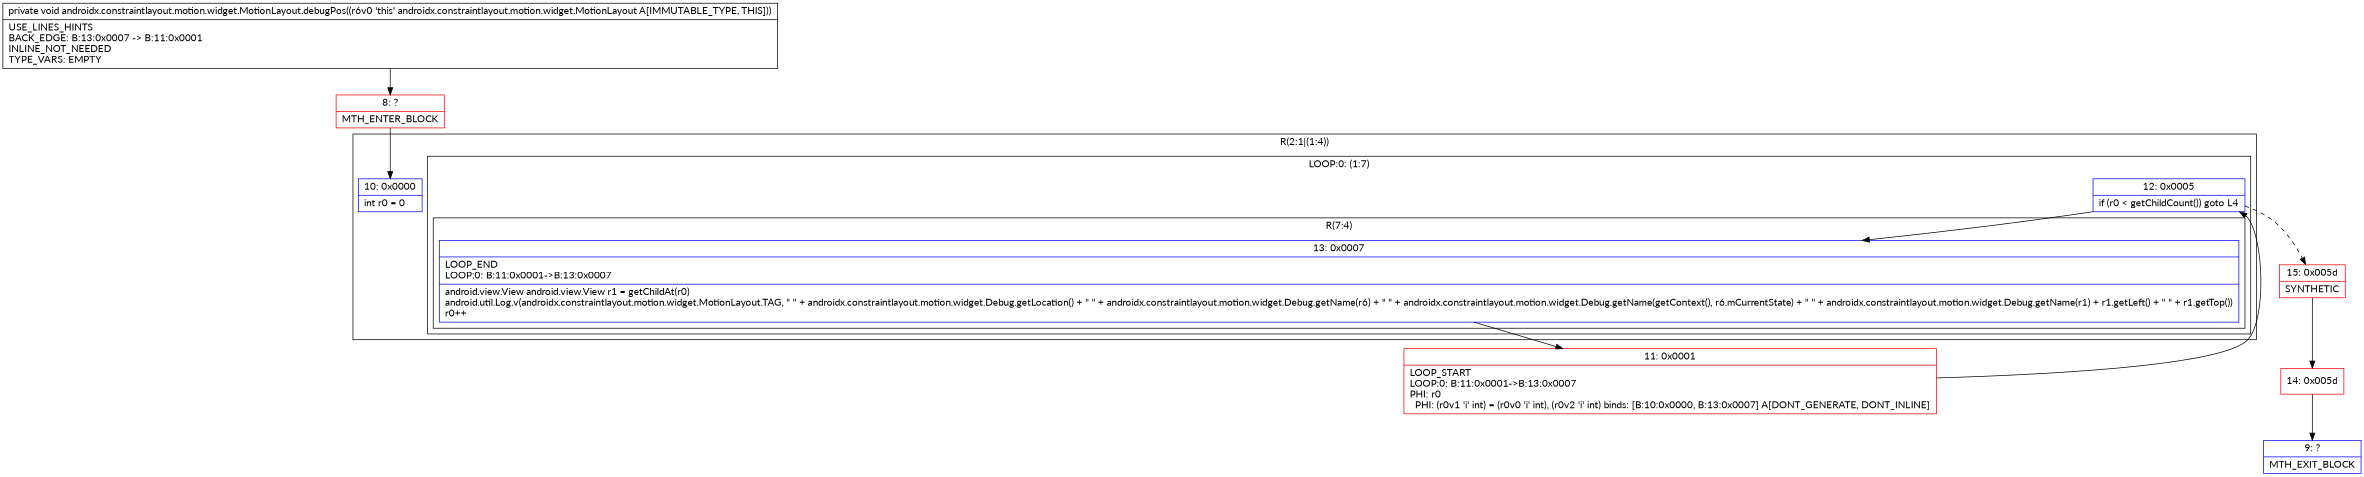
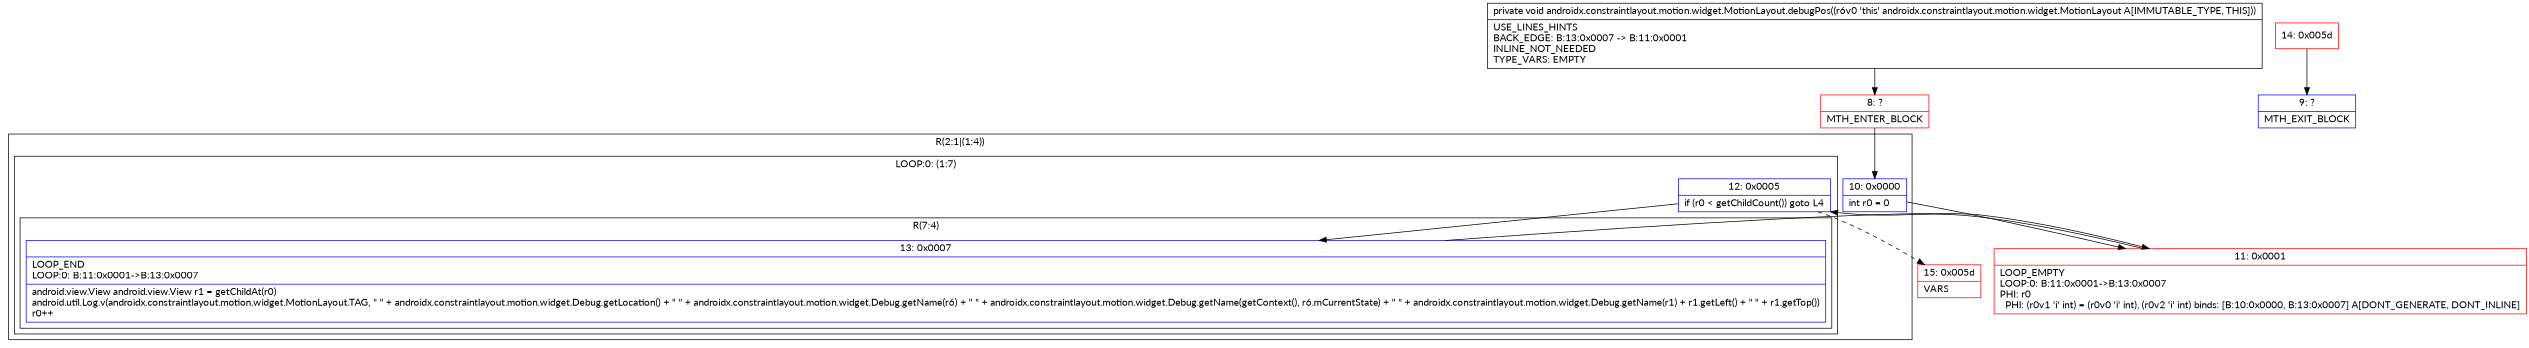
none -> (2013, 223)
(2312, 289) -> (1936, 289)
(2312, 329) -> none
(1440, 373) -> (2032, 273)
